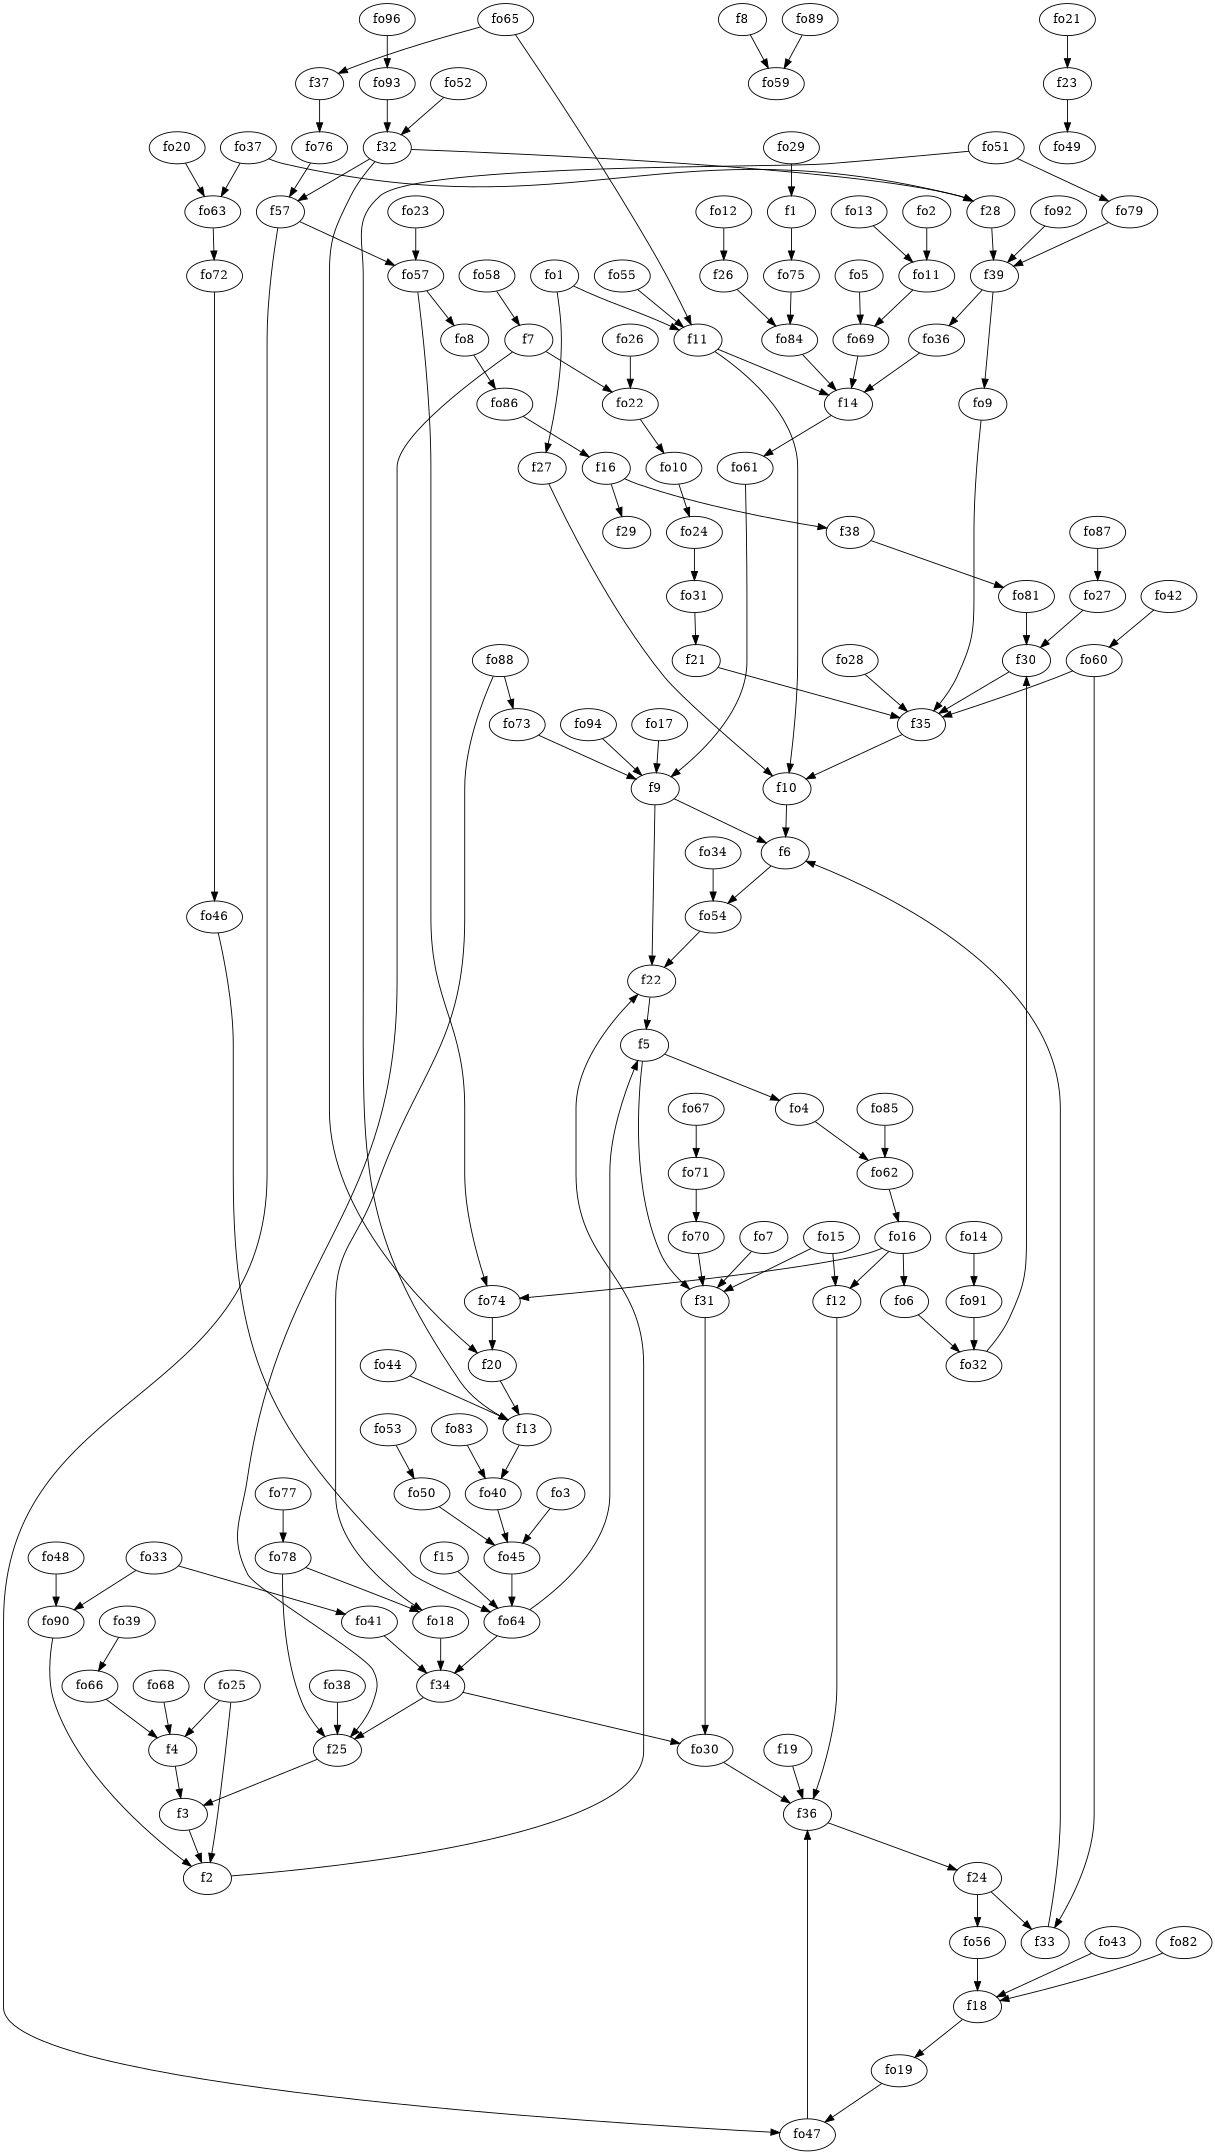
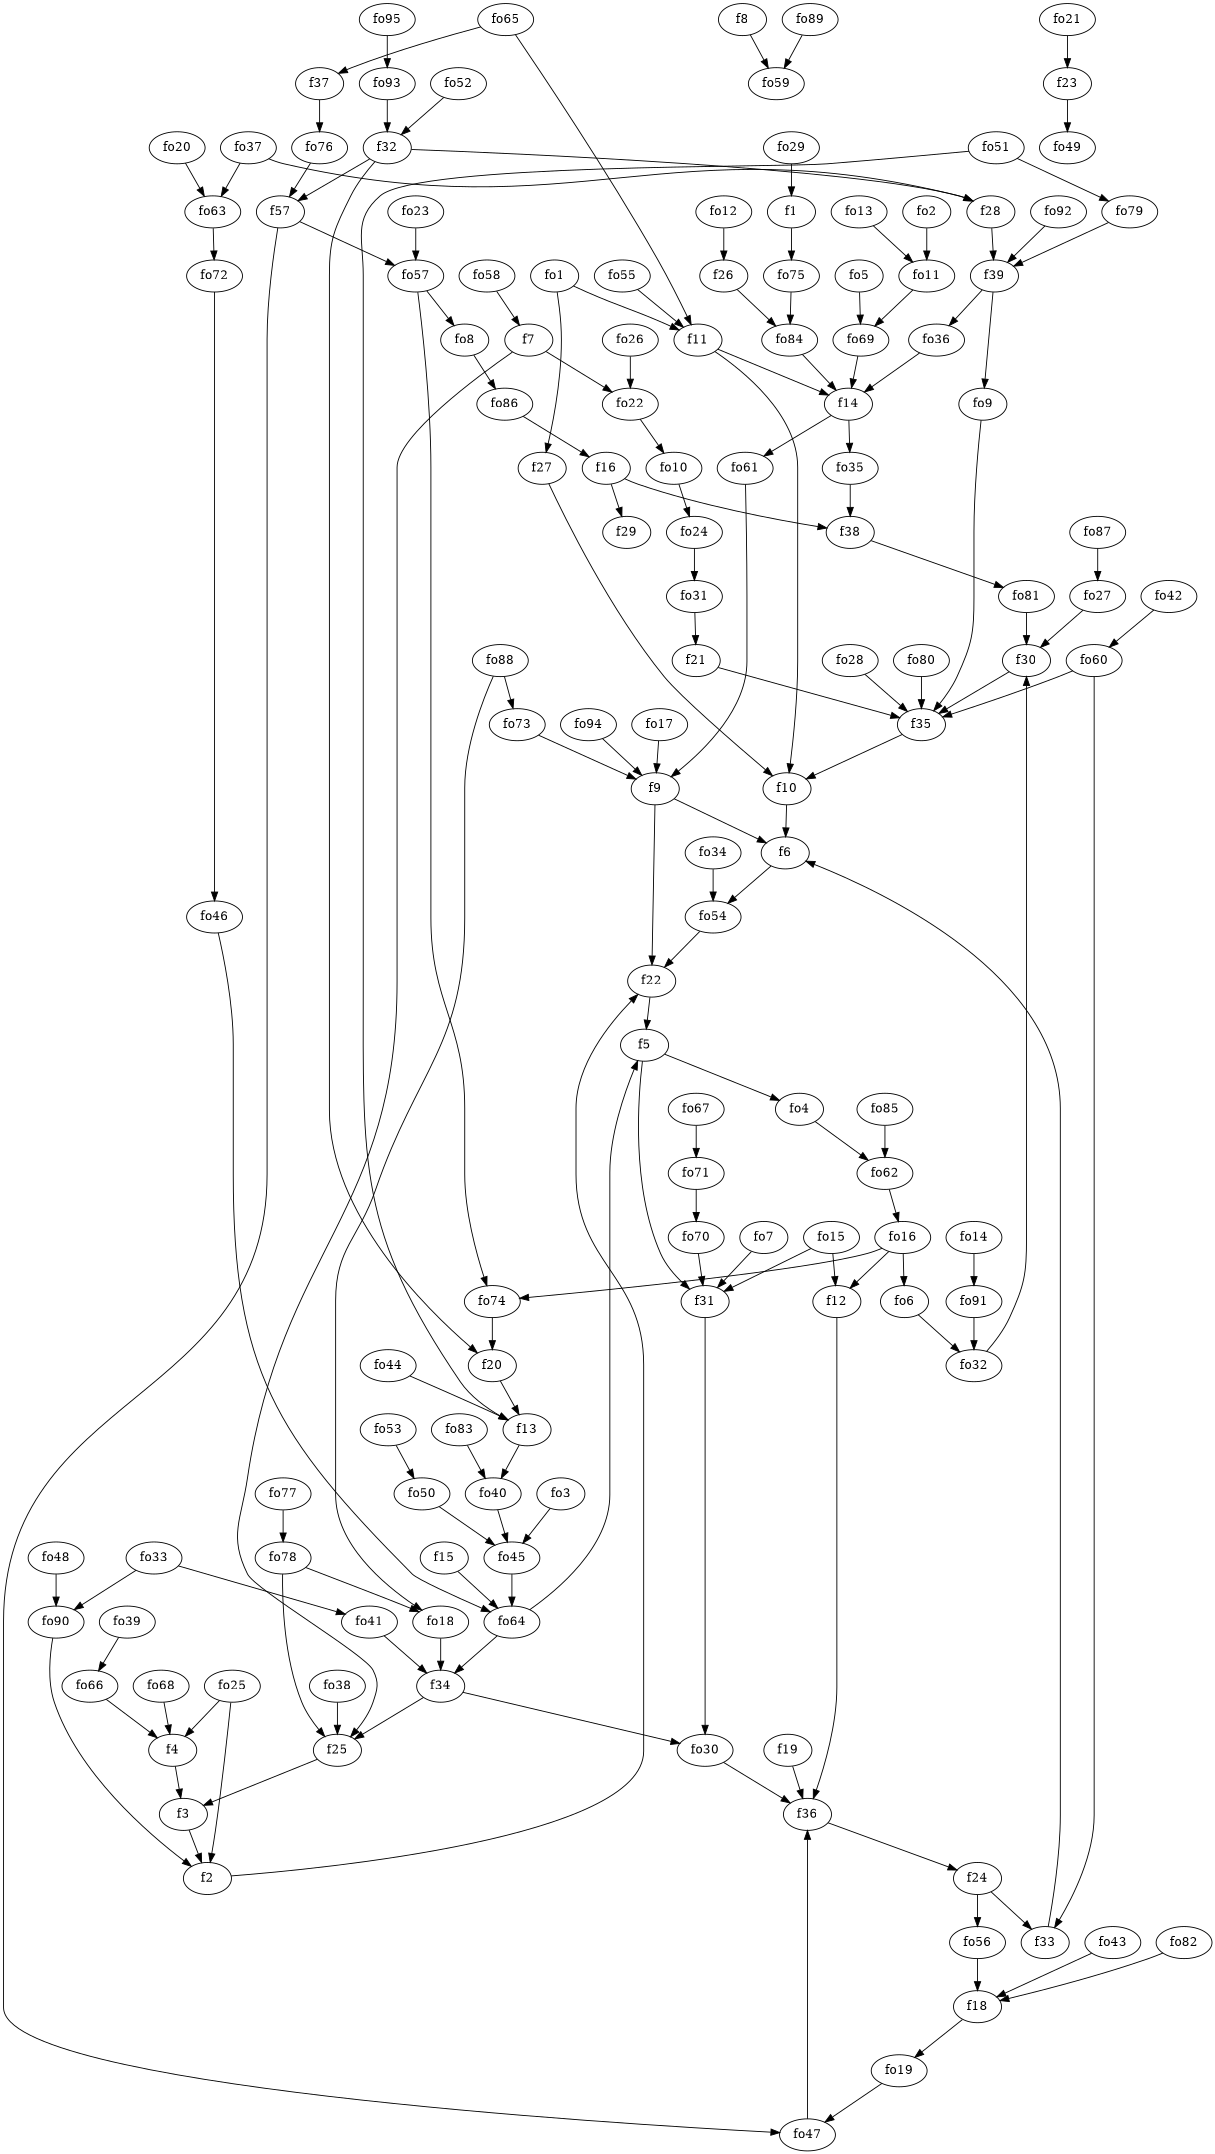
(387, 20) -> (387, 20)
none -> (850, 468)
none -> (921, 661)
